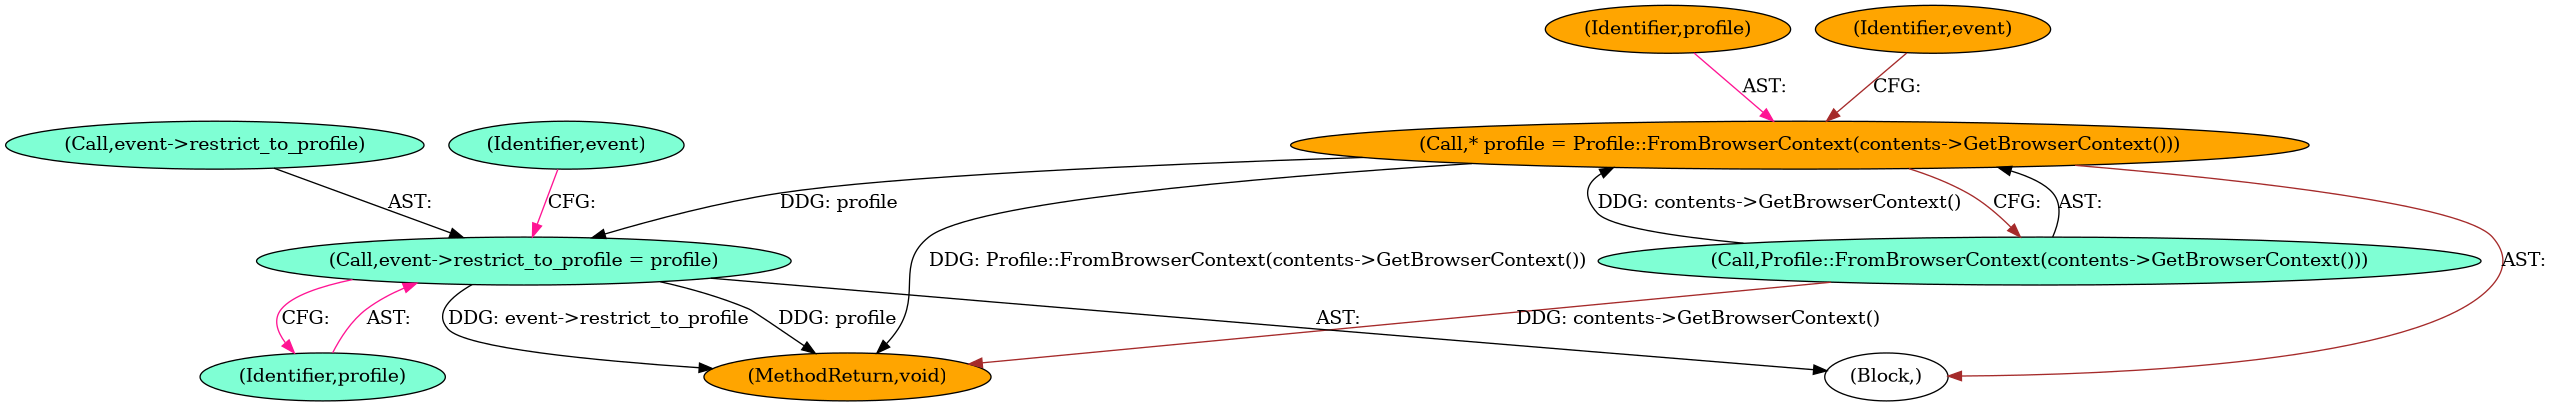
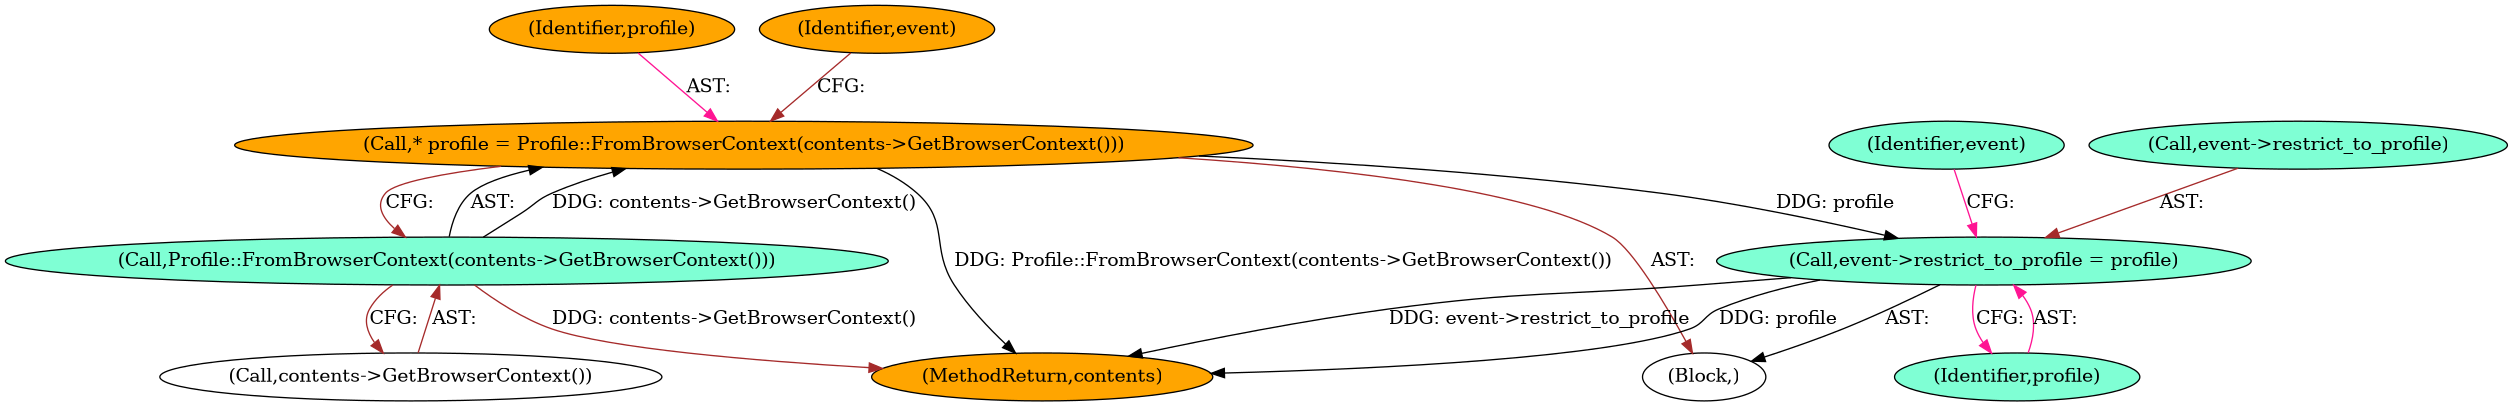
(362, 201) -> (2148, 201)
none -> (411, 377)
(848, 377) -> (1042, 377)
